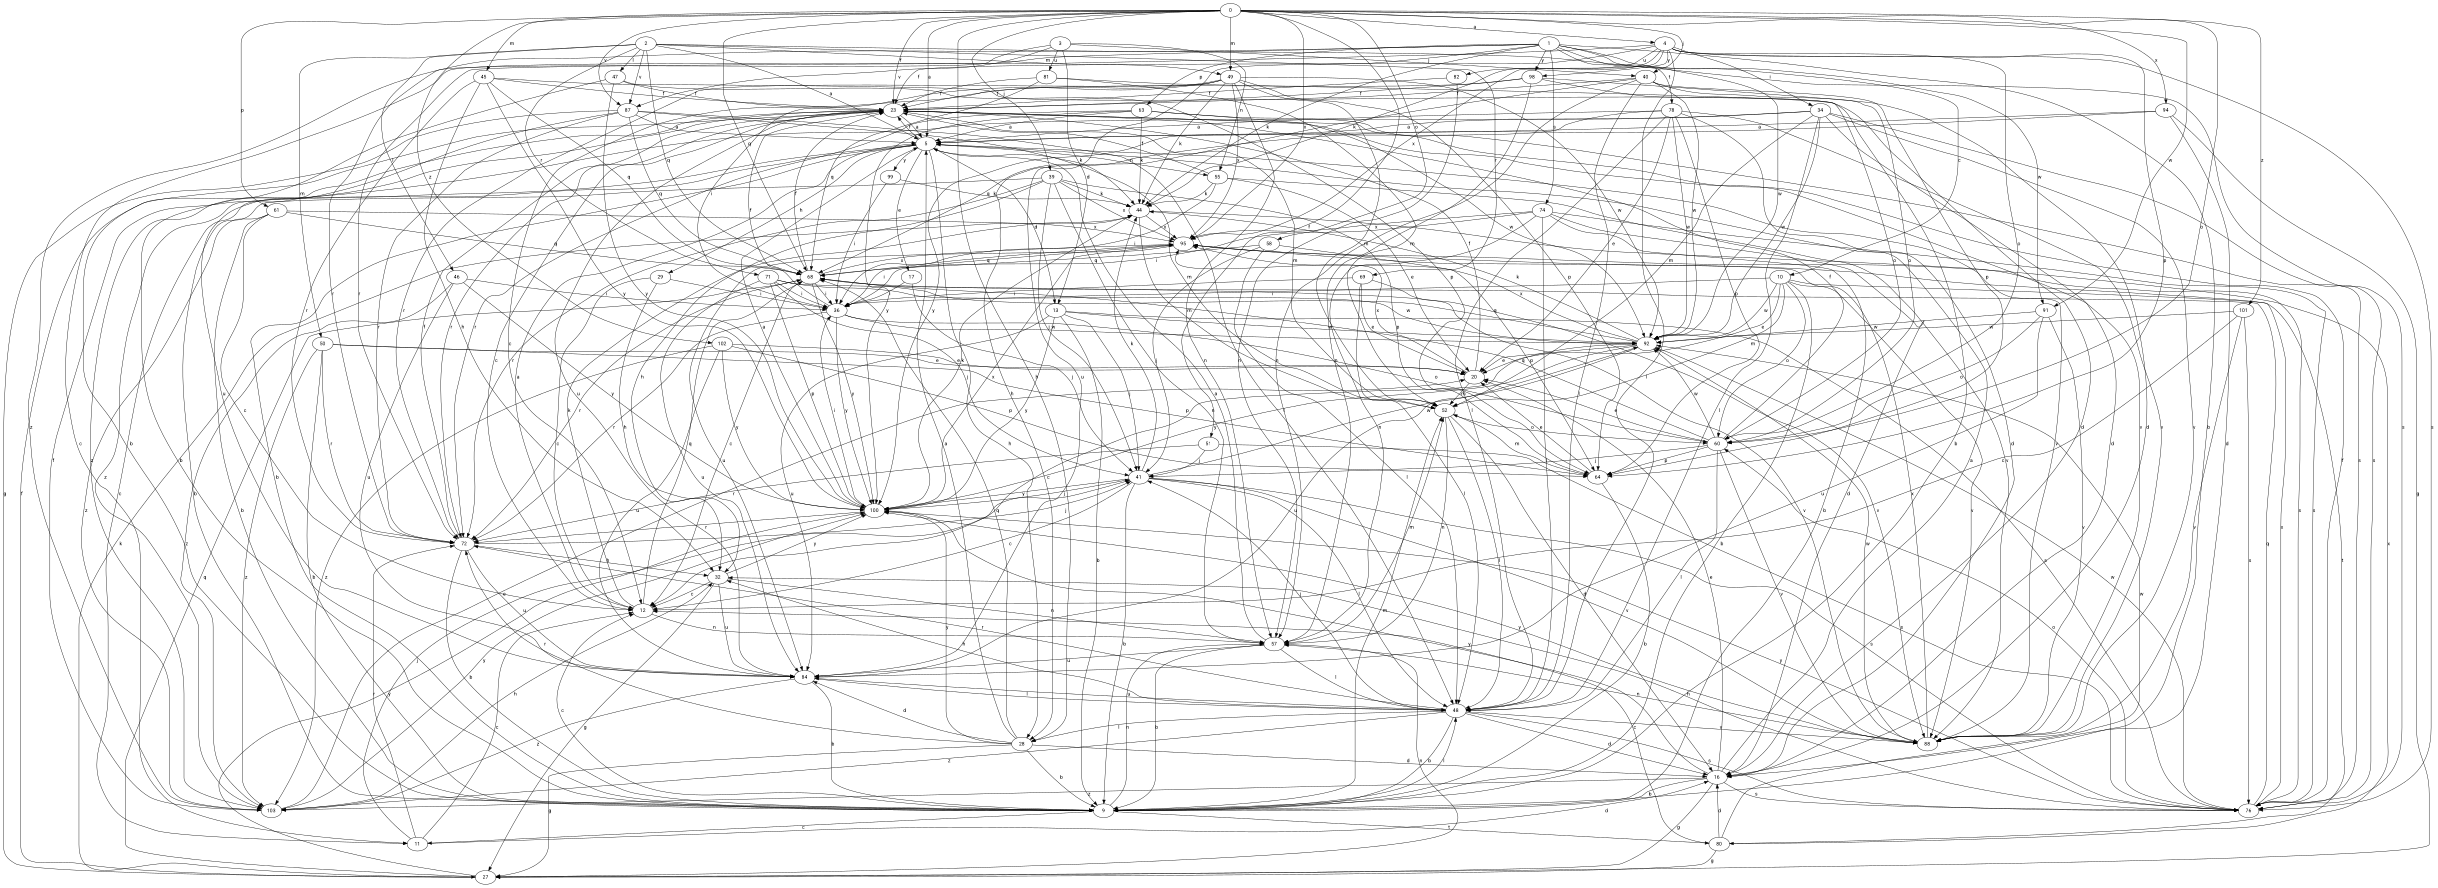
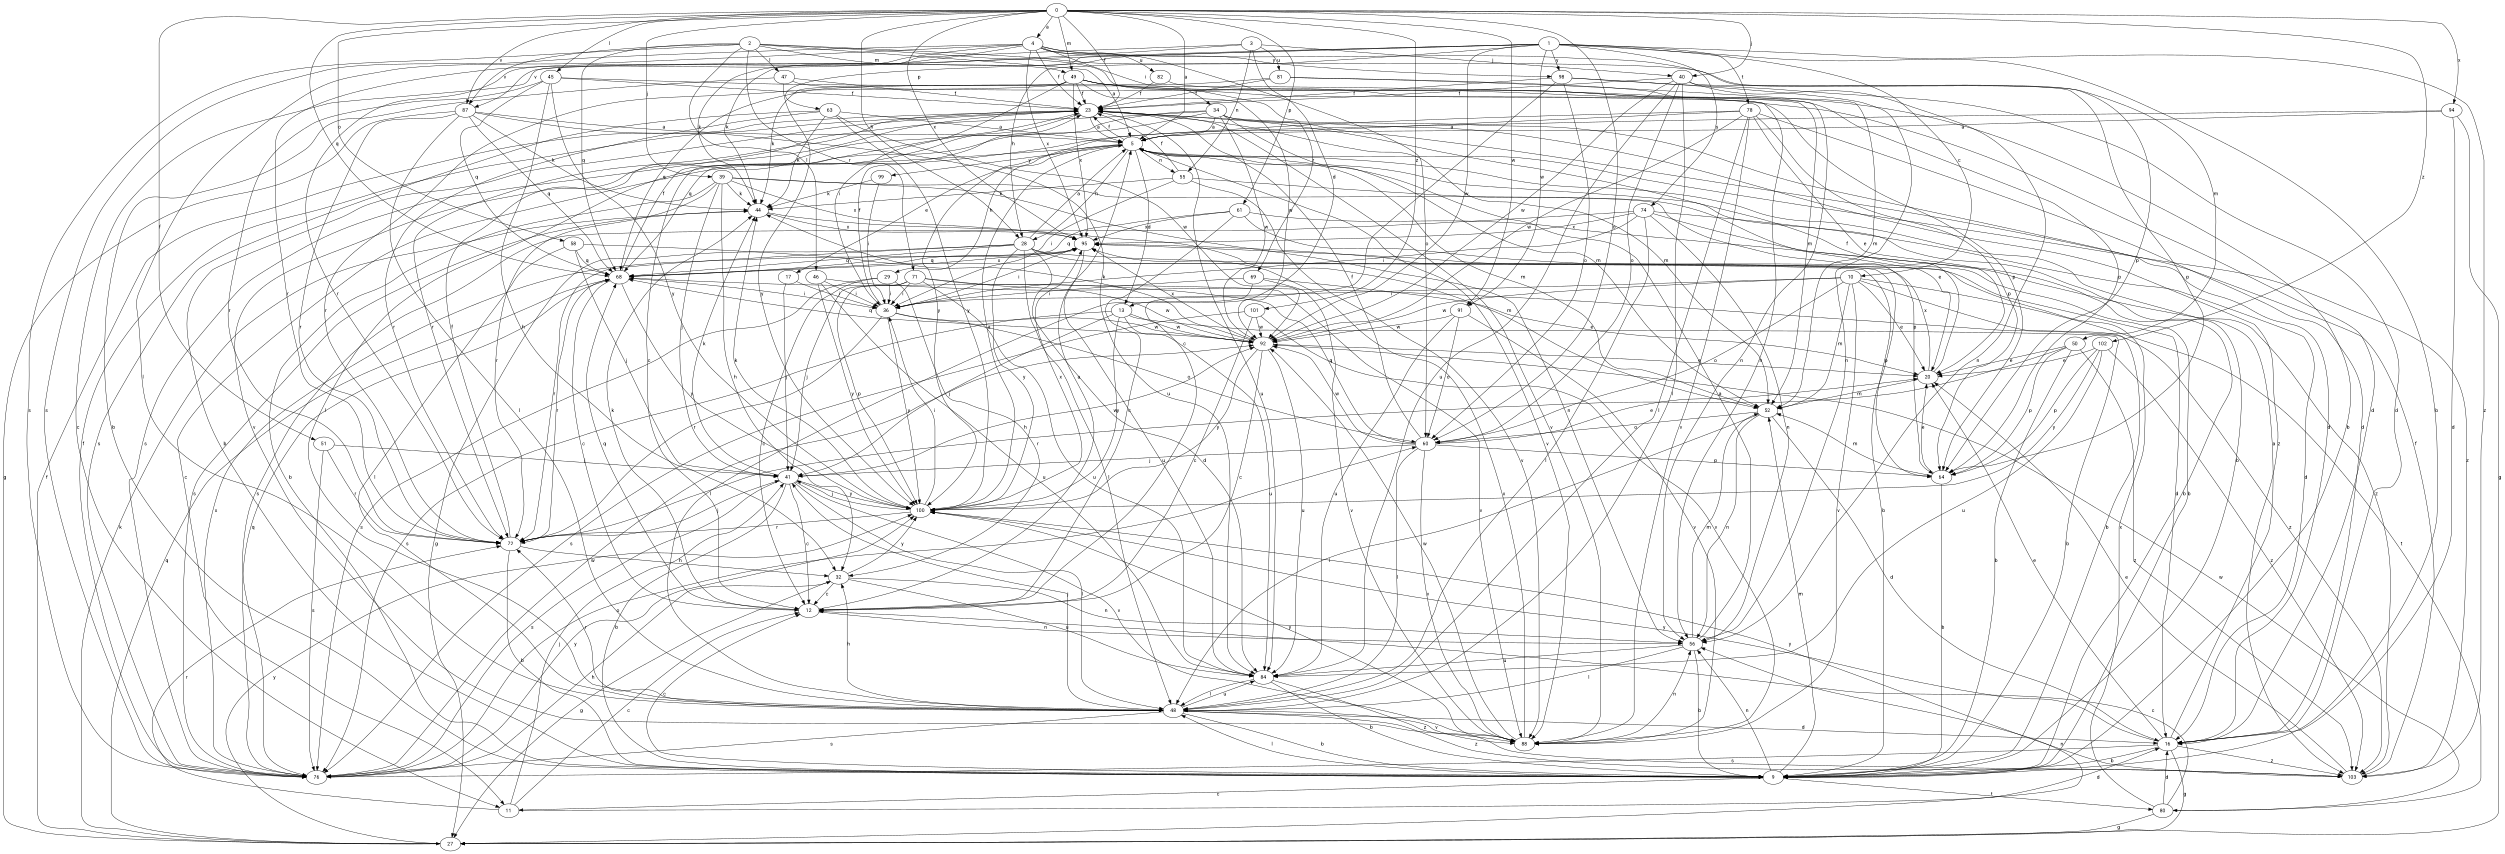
(512, 44) -> (610, 44)
none -> (497, 431)
(1274, 644) -> (1692, 644)
(578, 661) -> none
(485, 712) -> none
(1239, 717) -> (1097, 448)
